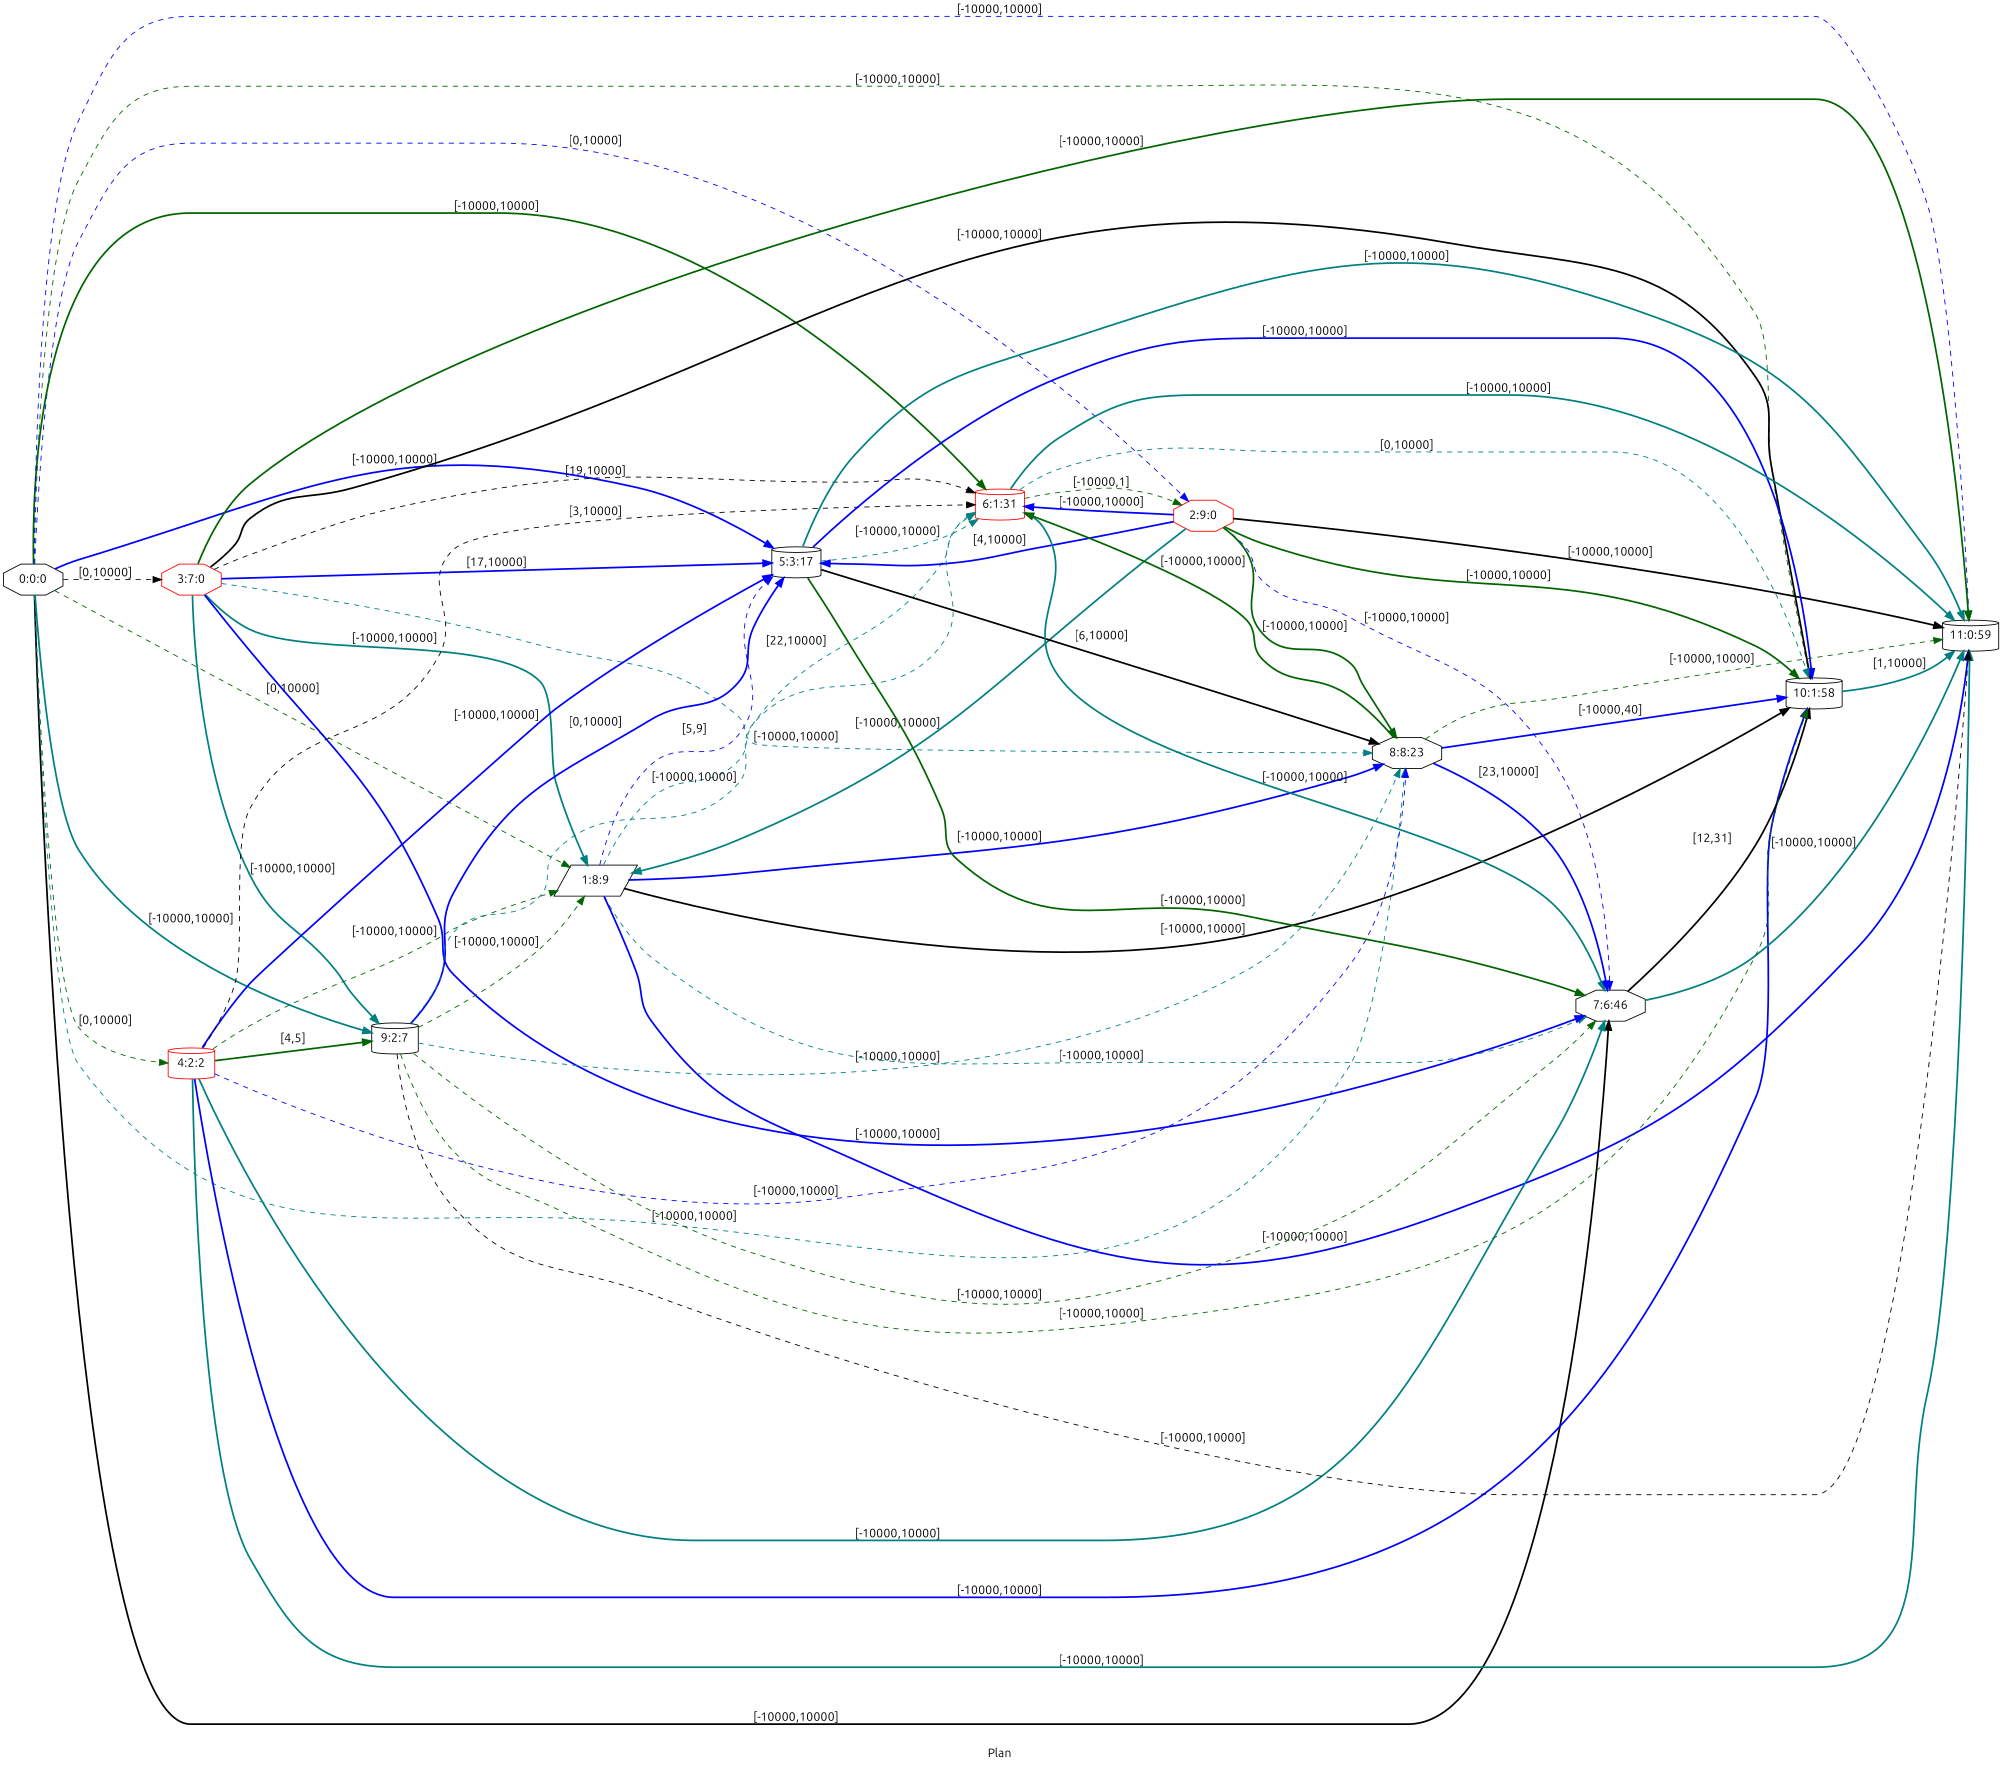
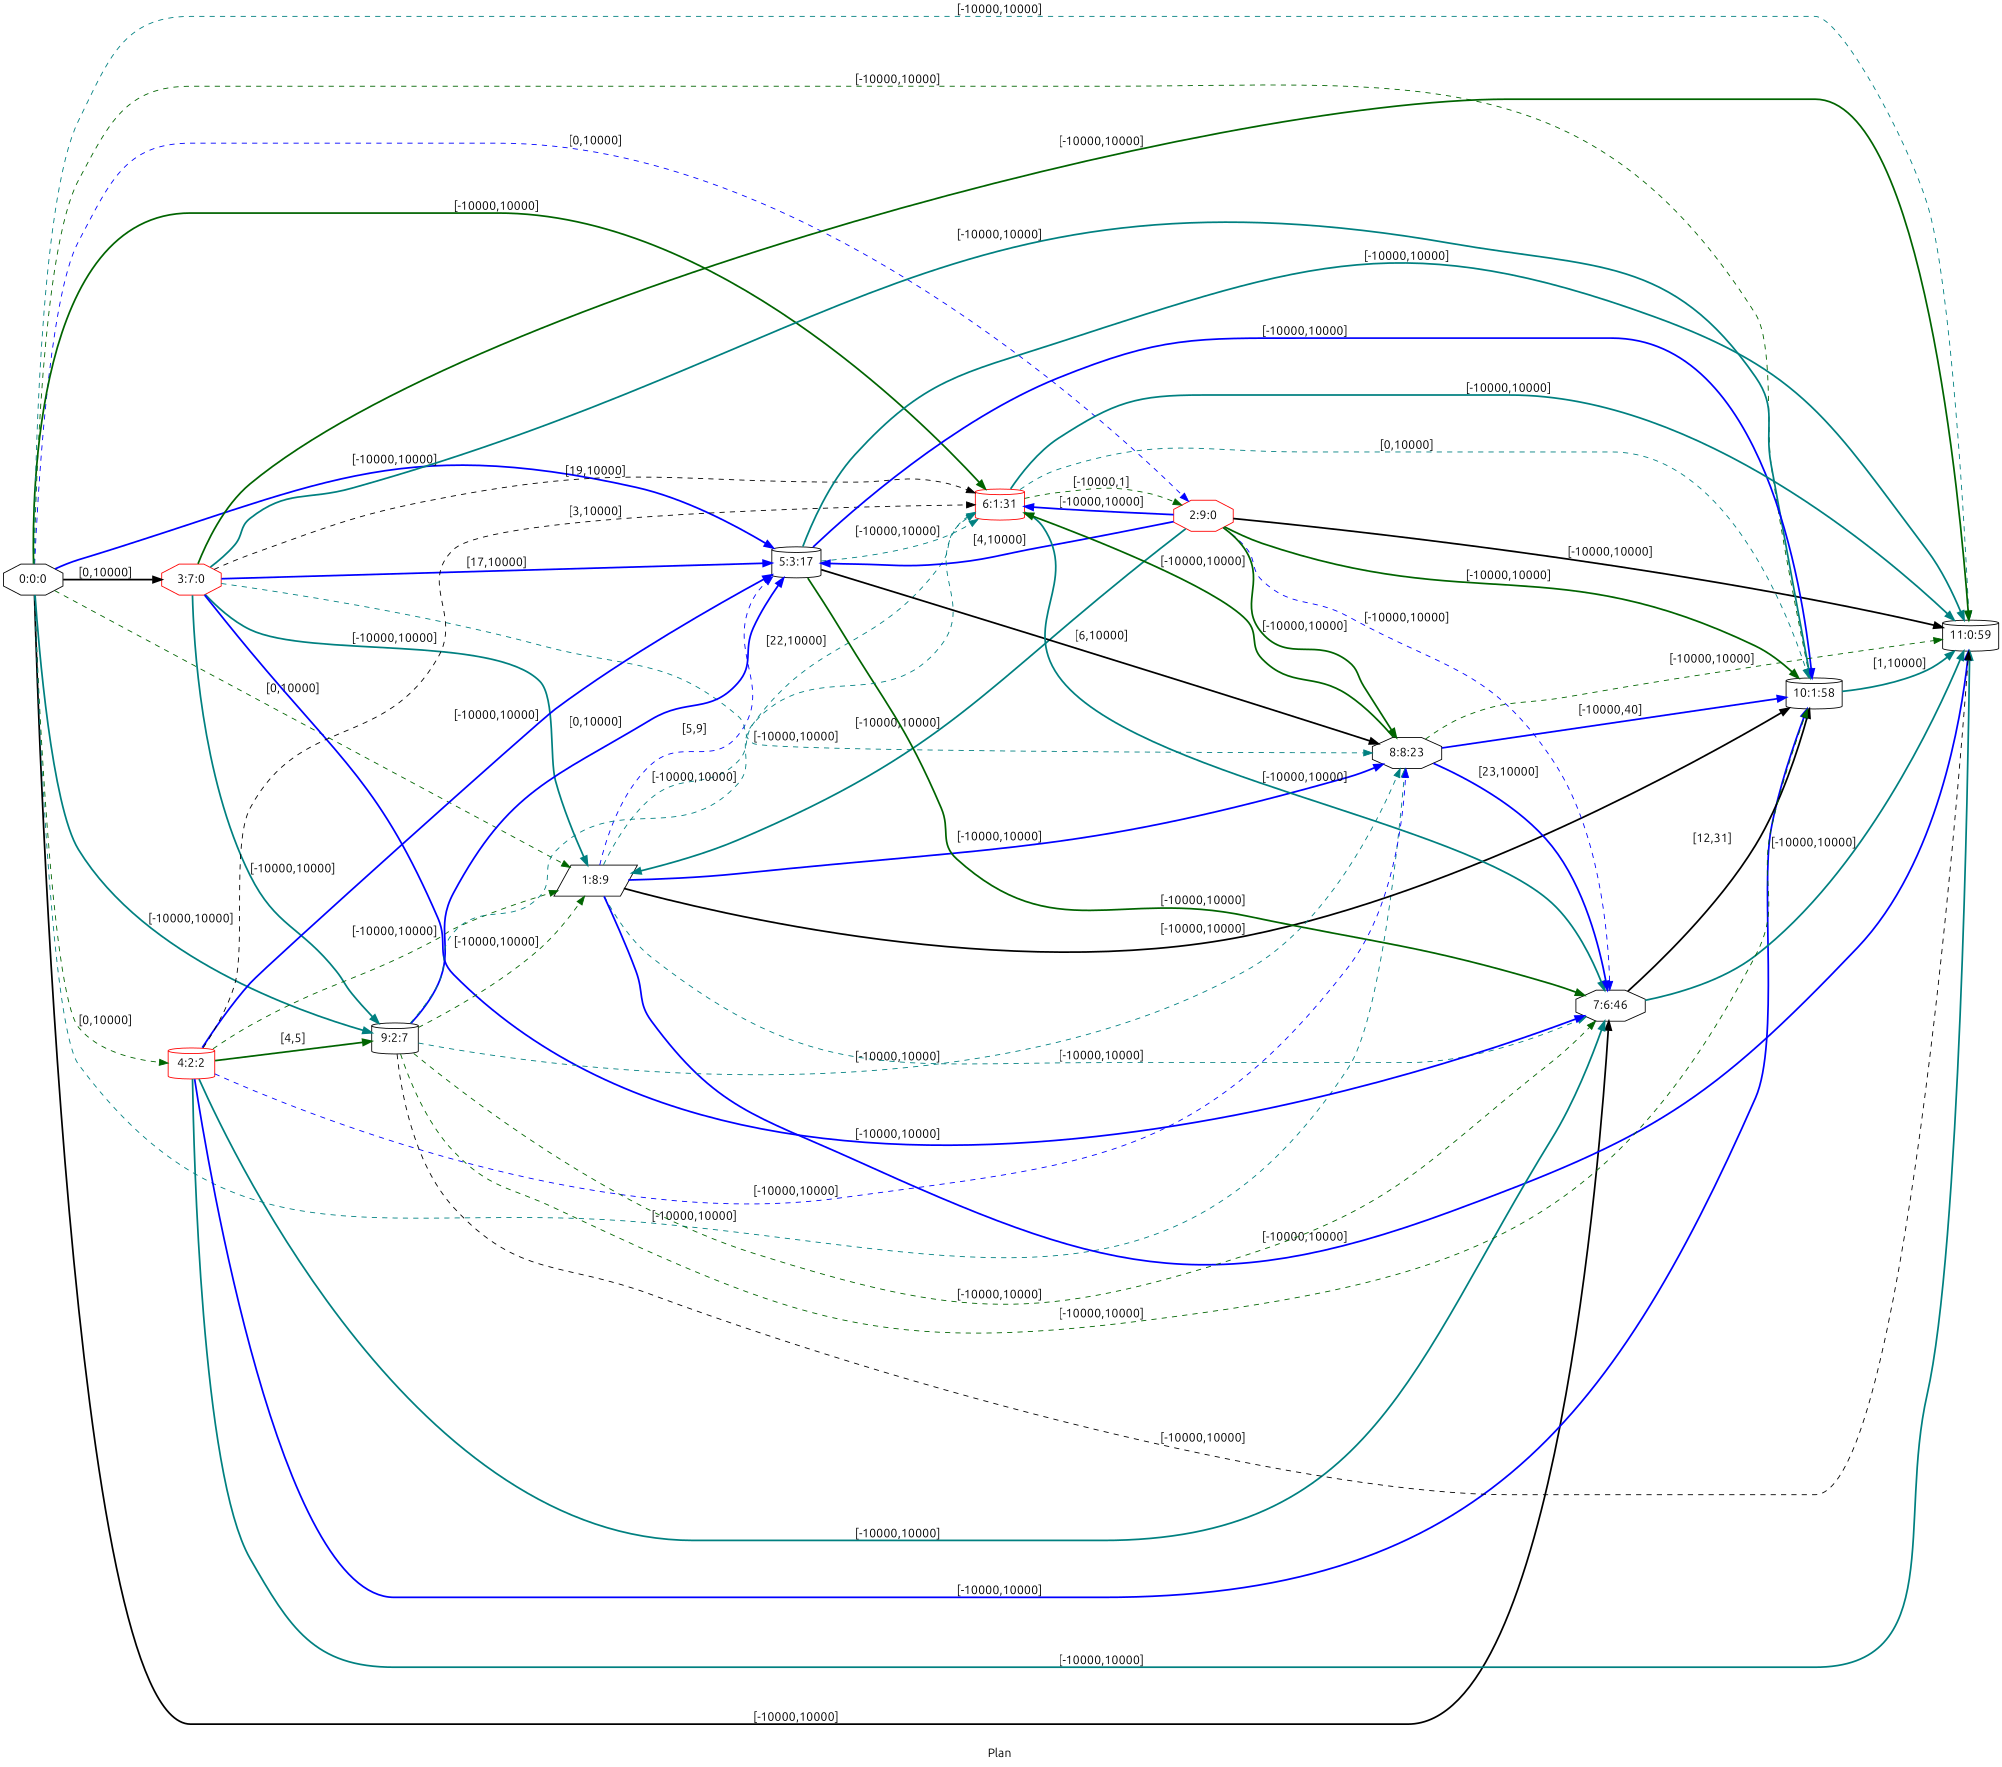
(1013, 16) -> (1013, 16)
(1117, 230) -> (1117, 230)
(108, 580) -> (108, 580)
